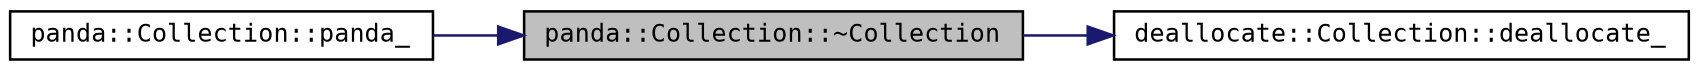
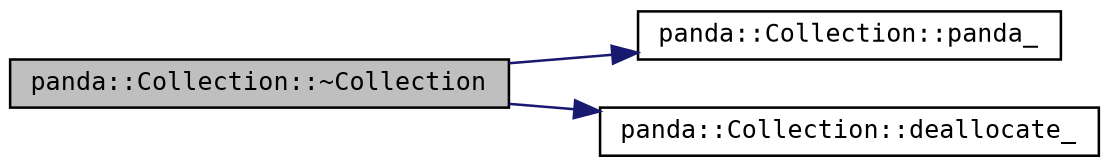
(466, 35) -> (561, 59)
(1401, 35) -> (849, 132)
